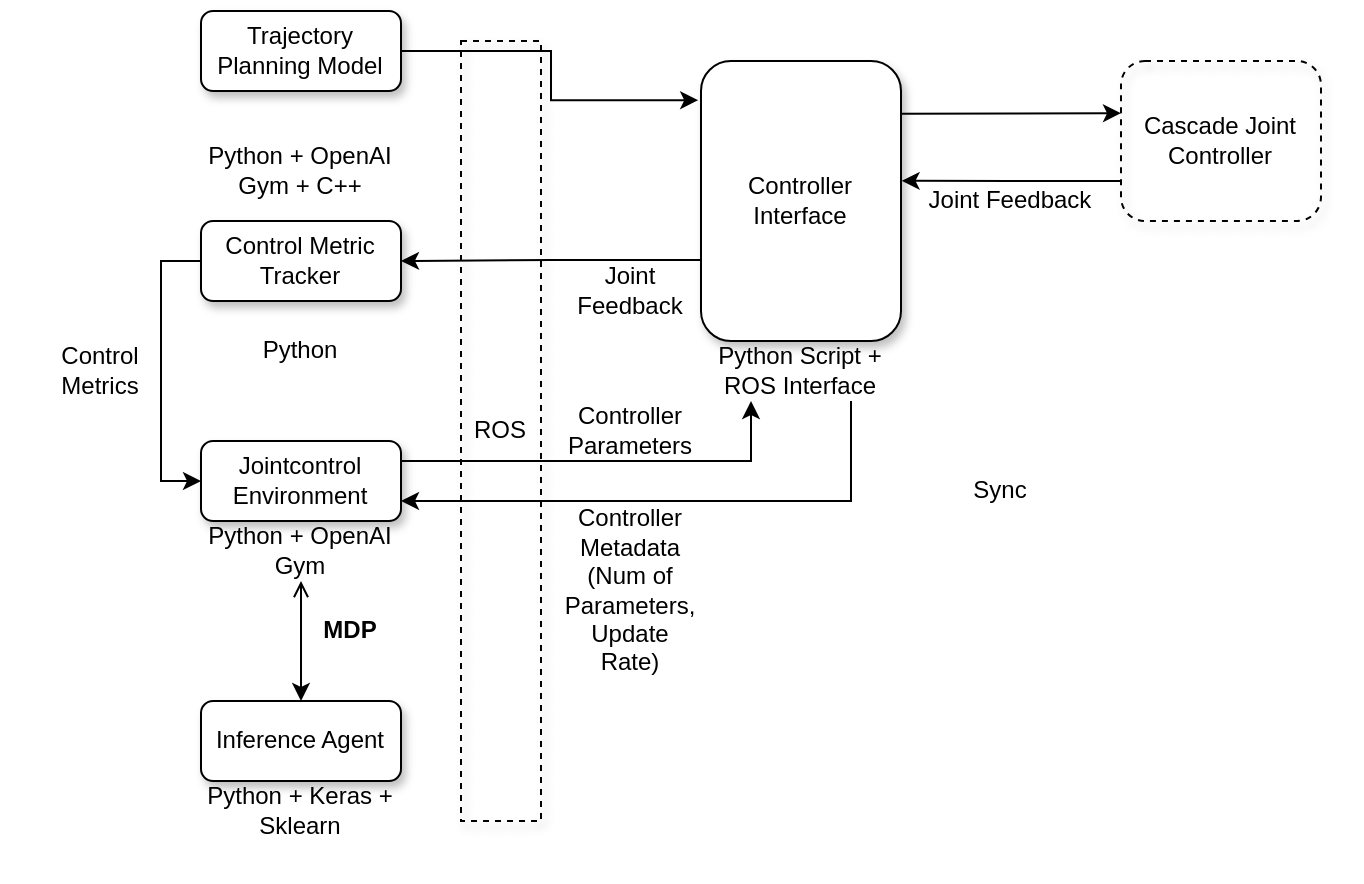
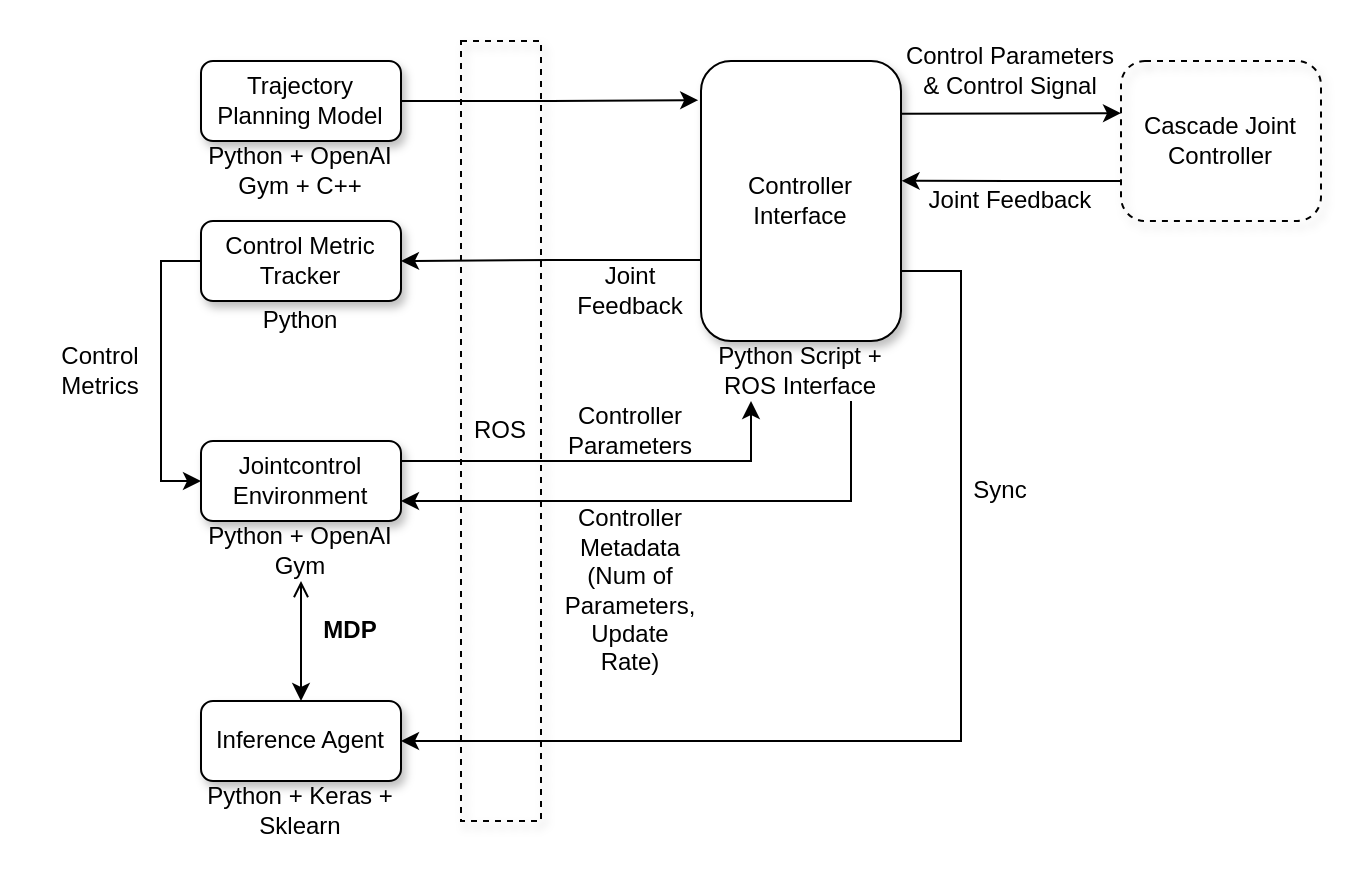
(301, 51) -> (301, 101)
none -> (1011, 71)
(301, 351) -> (301, 321)
none -> (953, 741)
